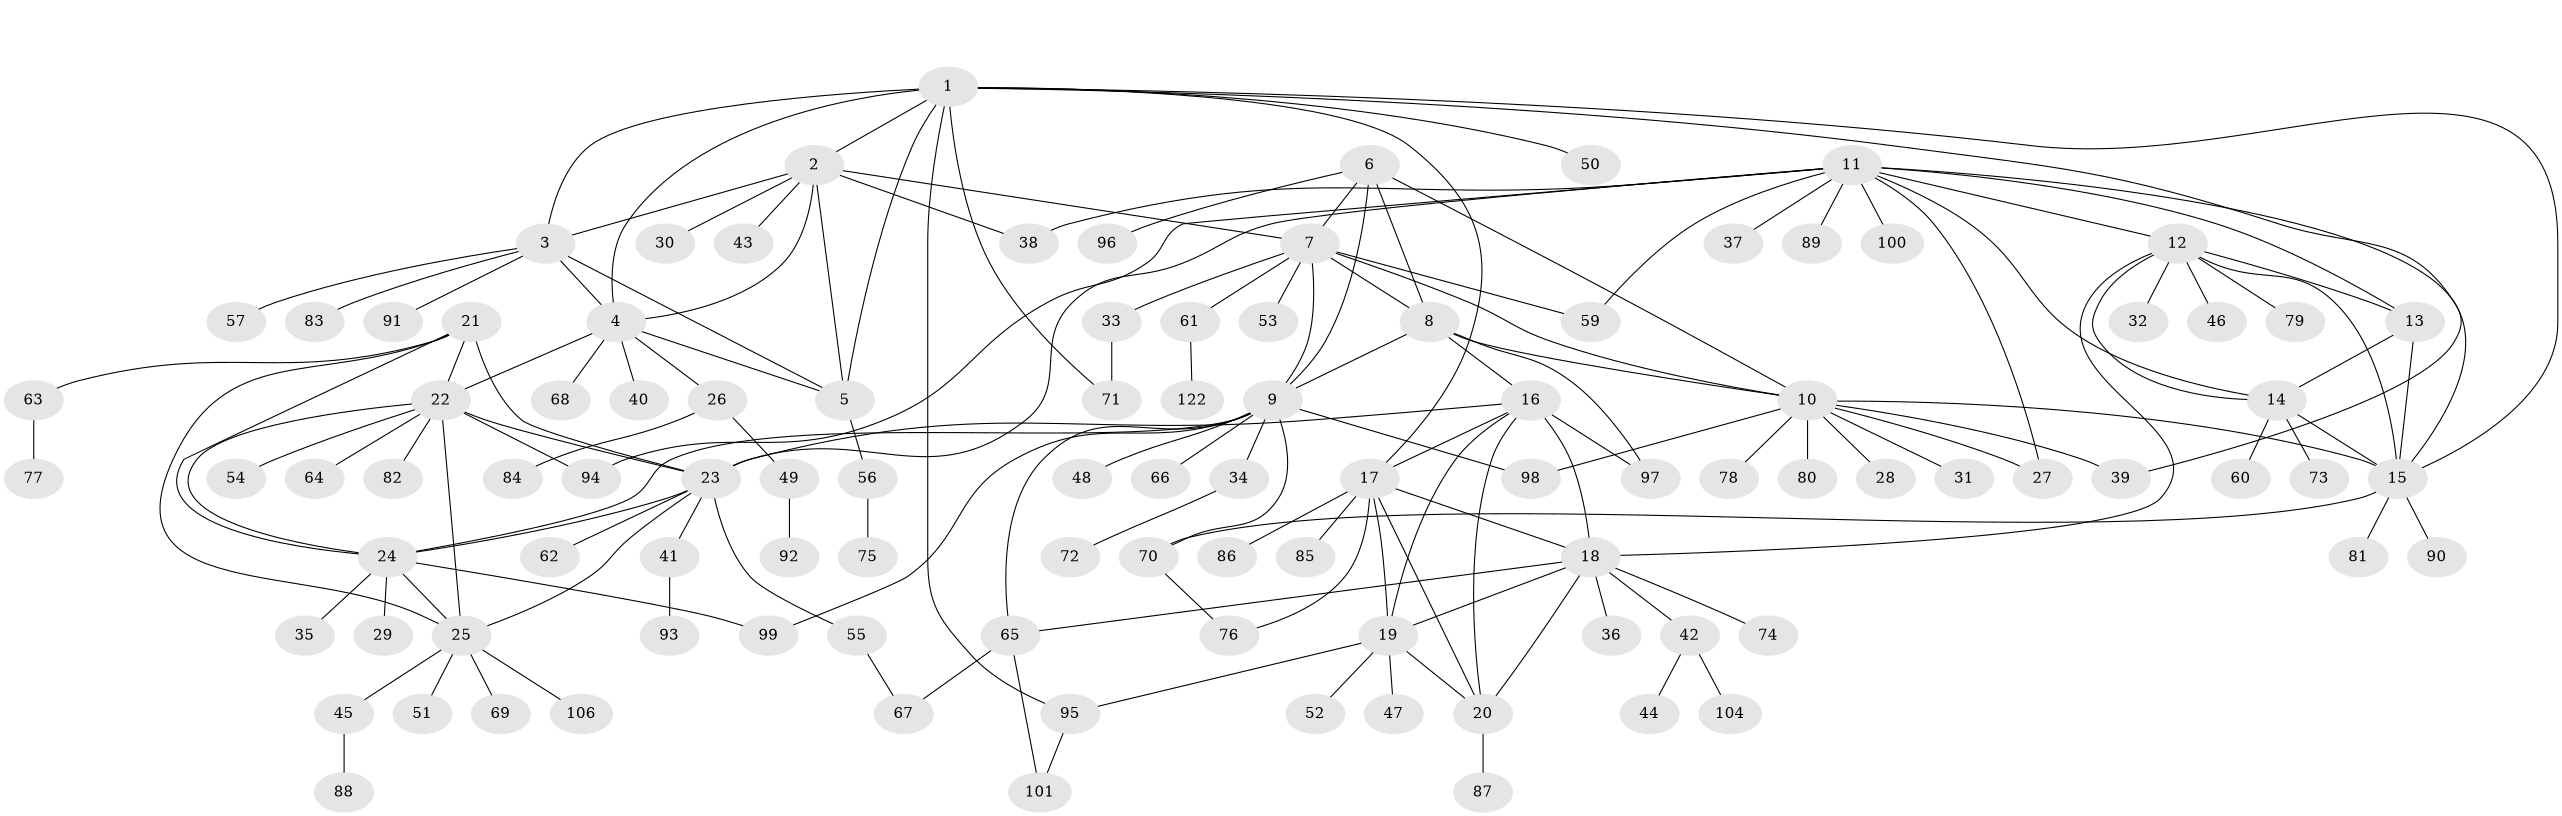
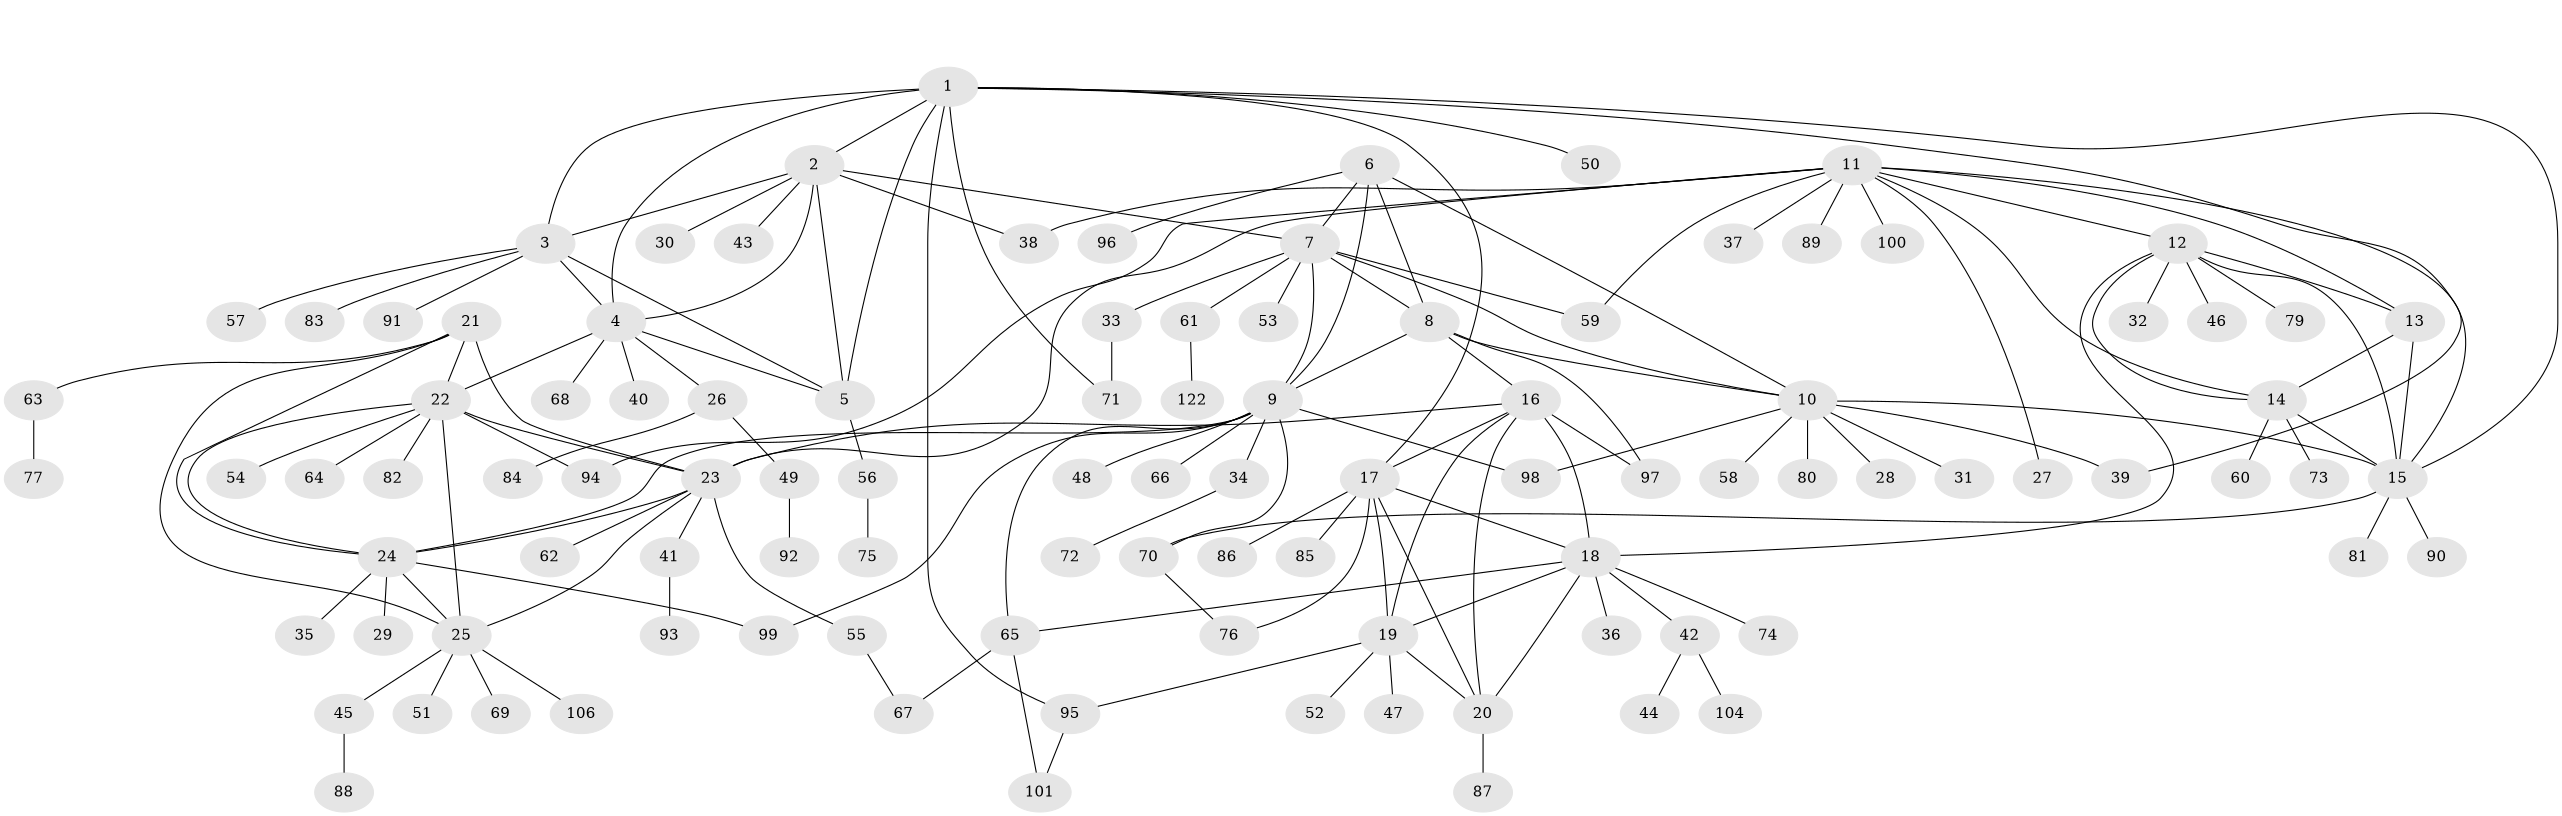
(1928, 434) -> none
(1729, 479) -> (1729, 479)
